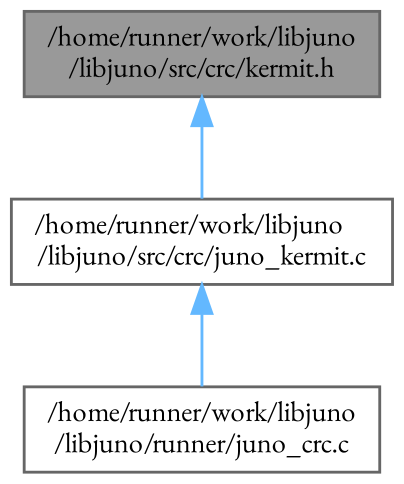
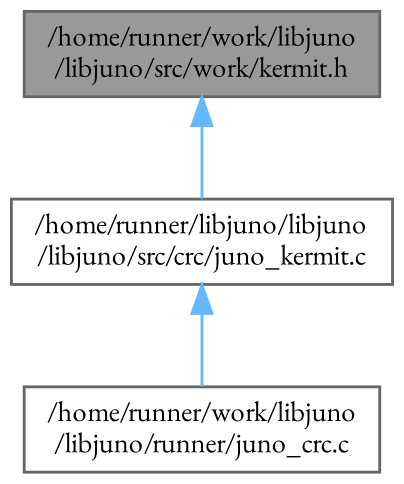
(202, 54) -> (202, 54)
(202, 242) -> (202, 242)
